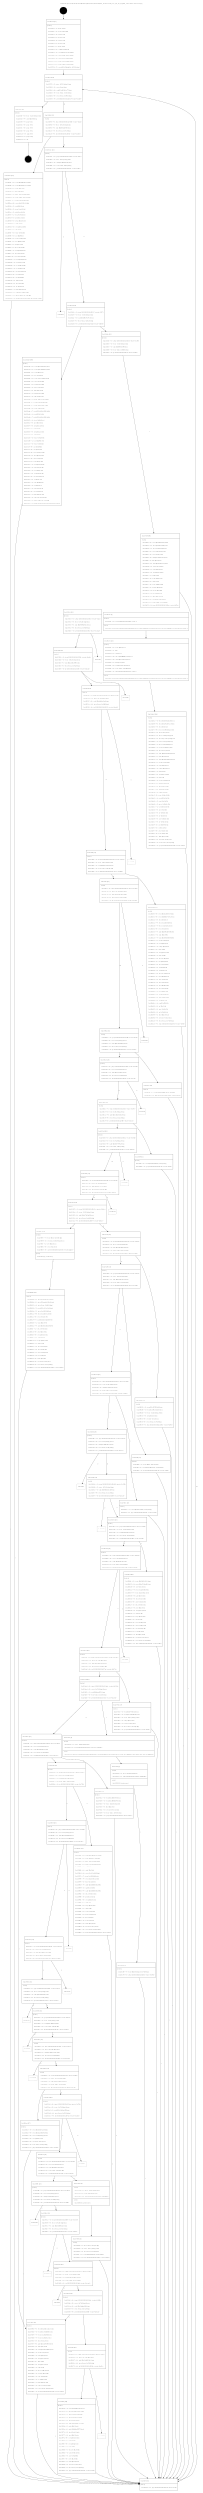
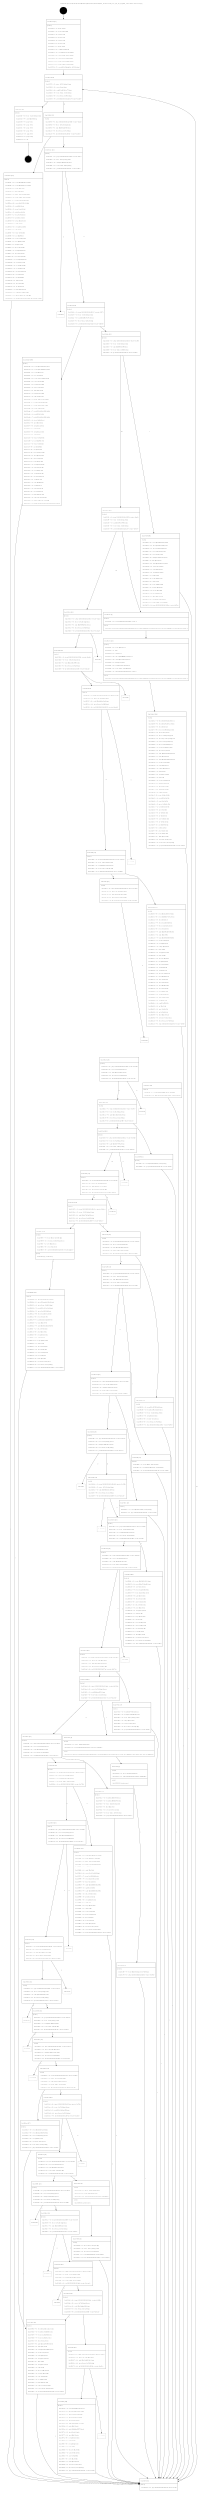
none -> (121, 520)
(119, 1040) -> none
